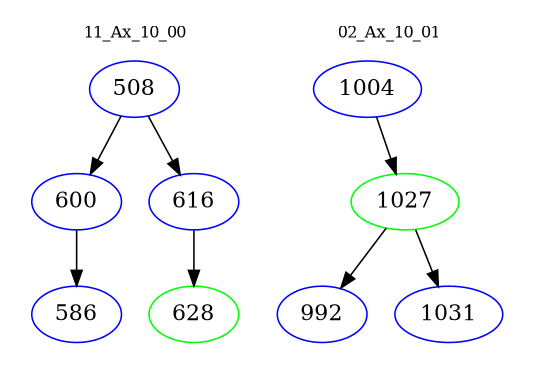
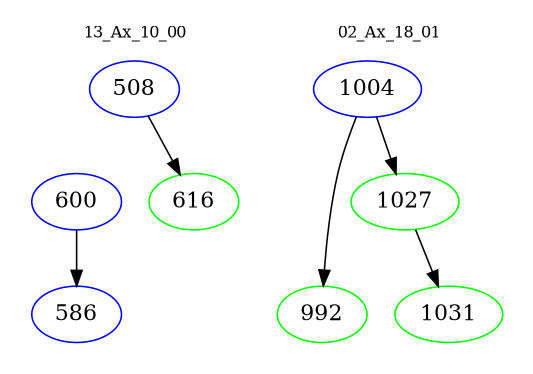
(135, 34) -> (135, 34)
(389, 34) -> (389, 34)
(109, 138) -> none
(194, 202) -> (194, 202)
(368, 252) -> (334, 192)
(194, 314) -> none
(322, 314) -> (322, 314)
(449, 314) -> (449, 314)
